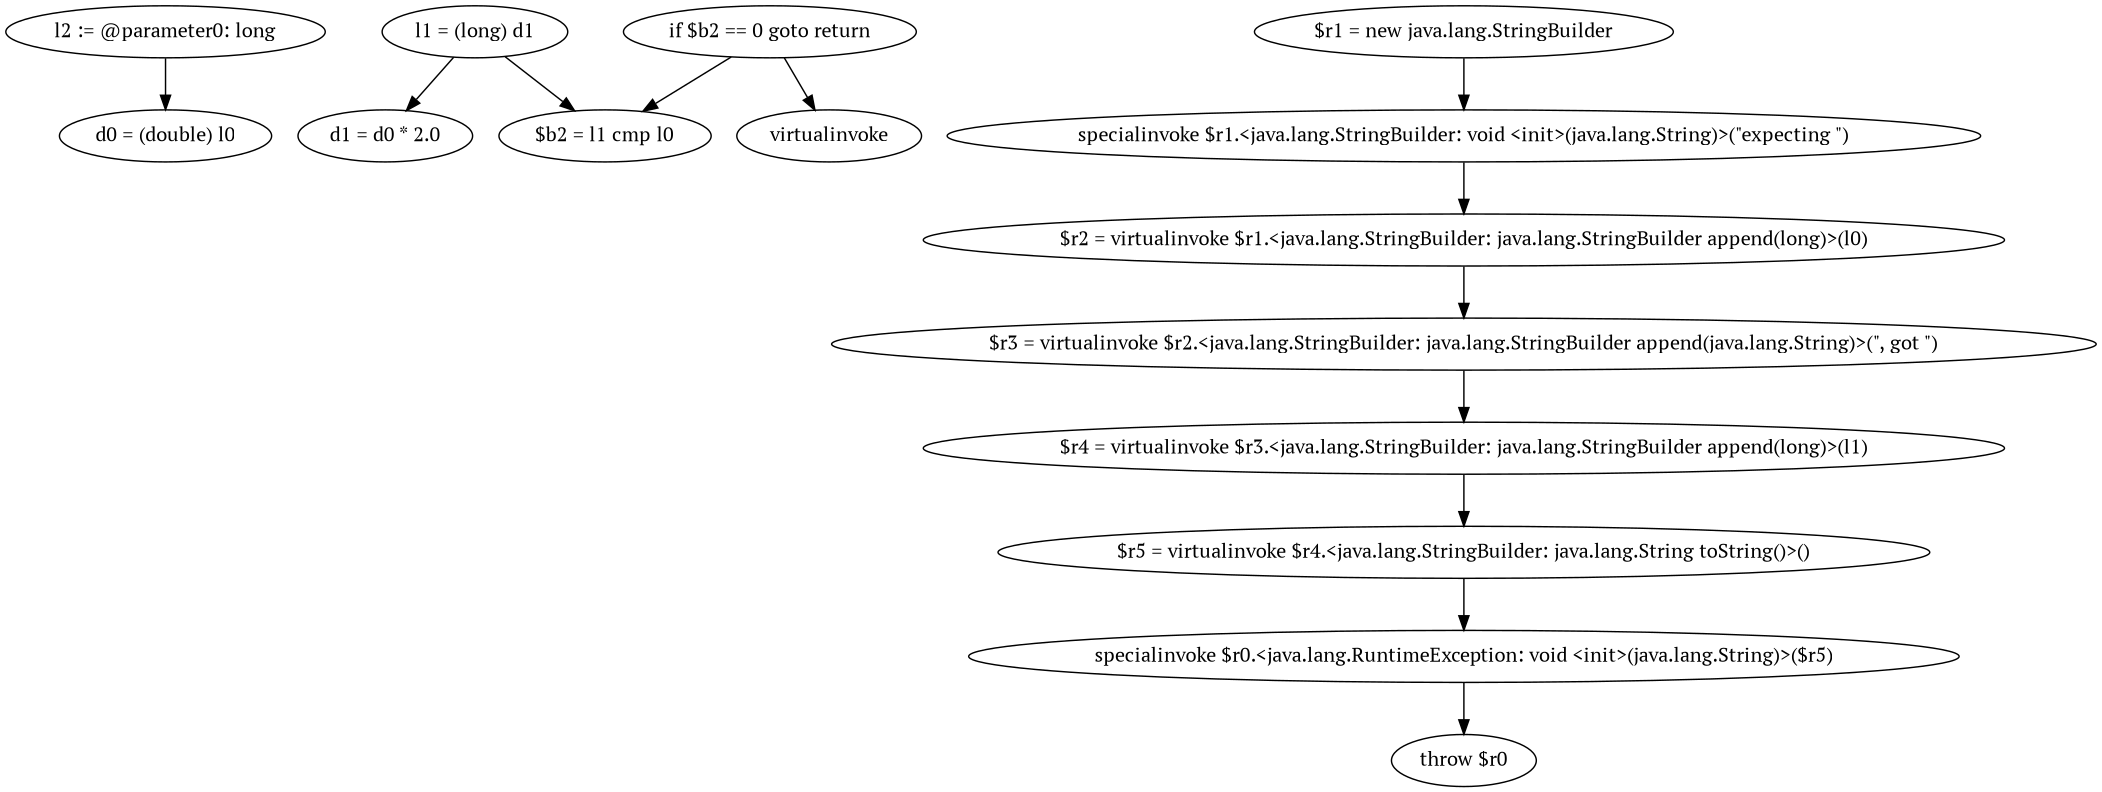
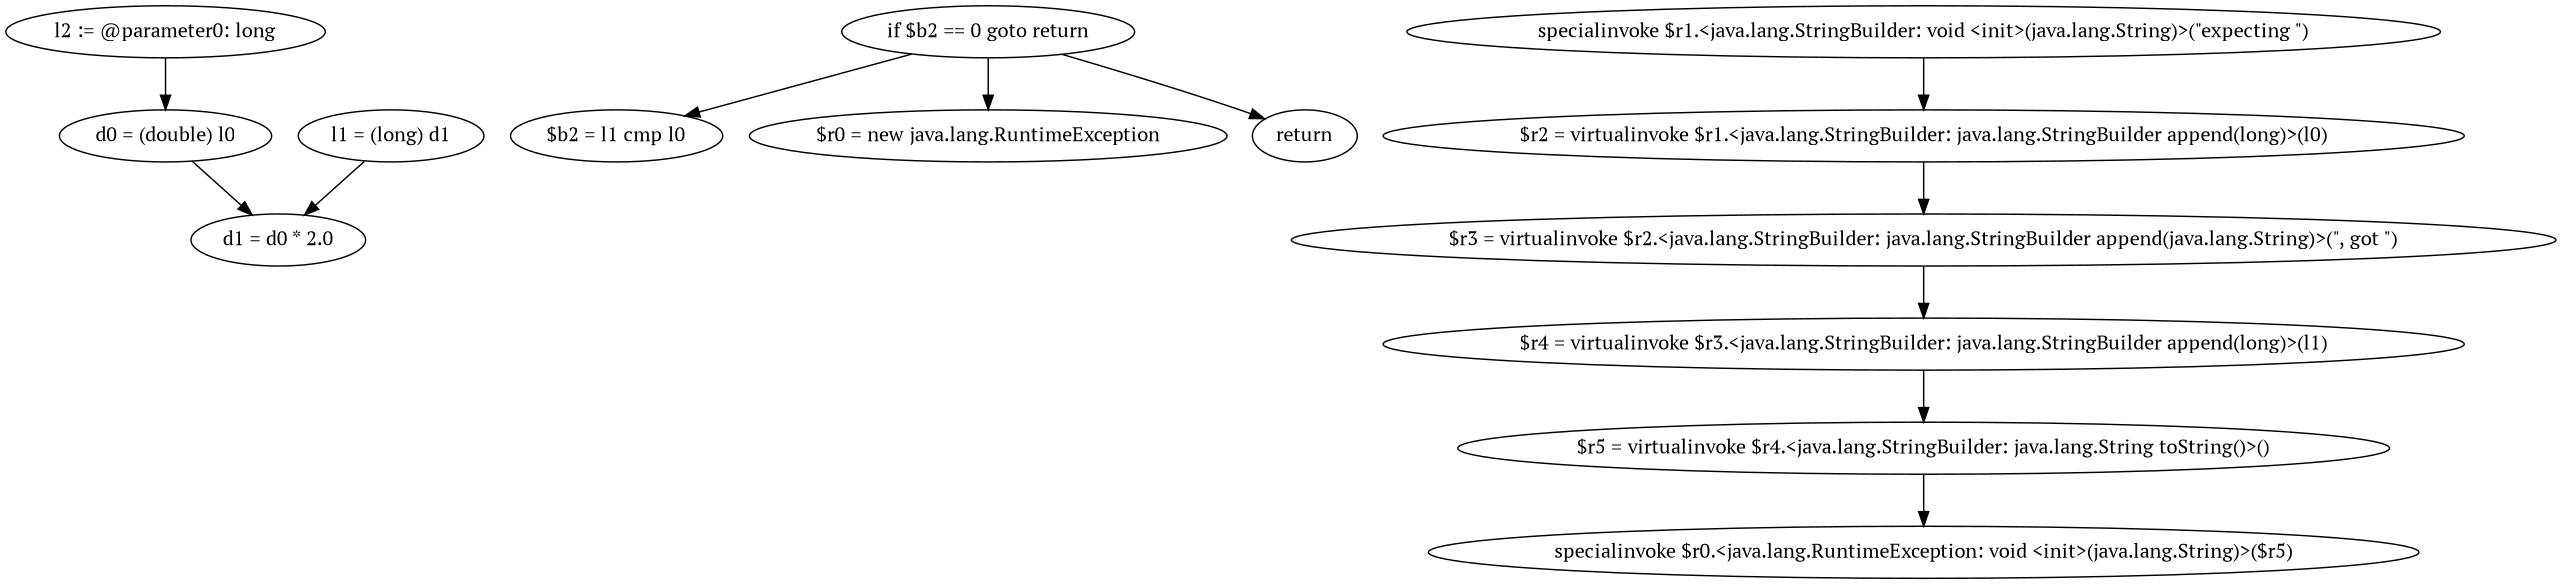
(1464, 32) -> none
(534, 79) -> none
(829, 136) -> (1305, 136)
none -> (988, 136)
none -> (217, 183)
(1464, 761) -> none
